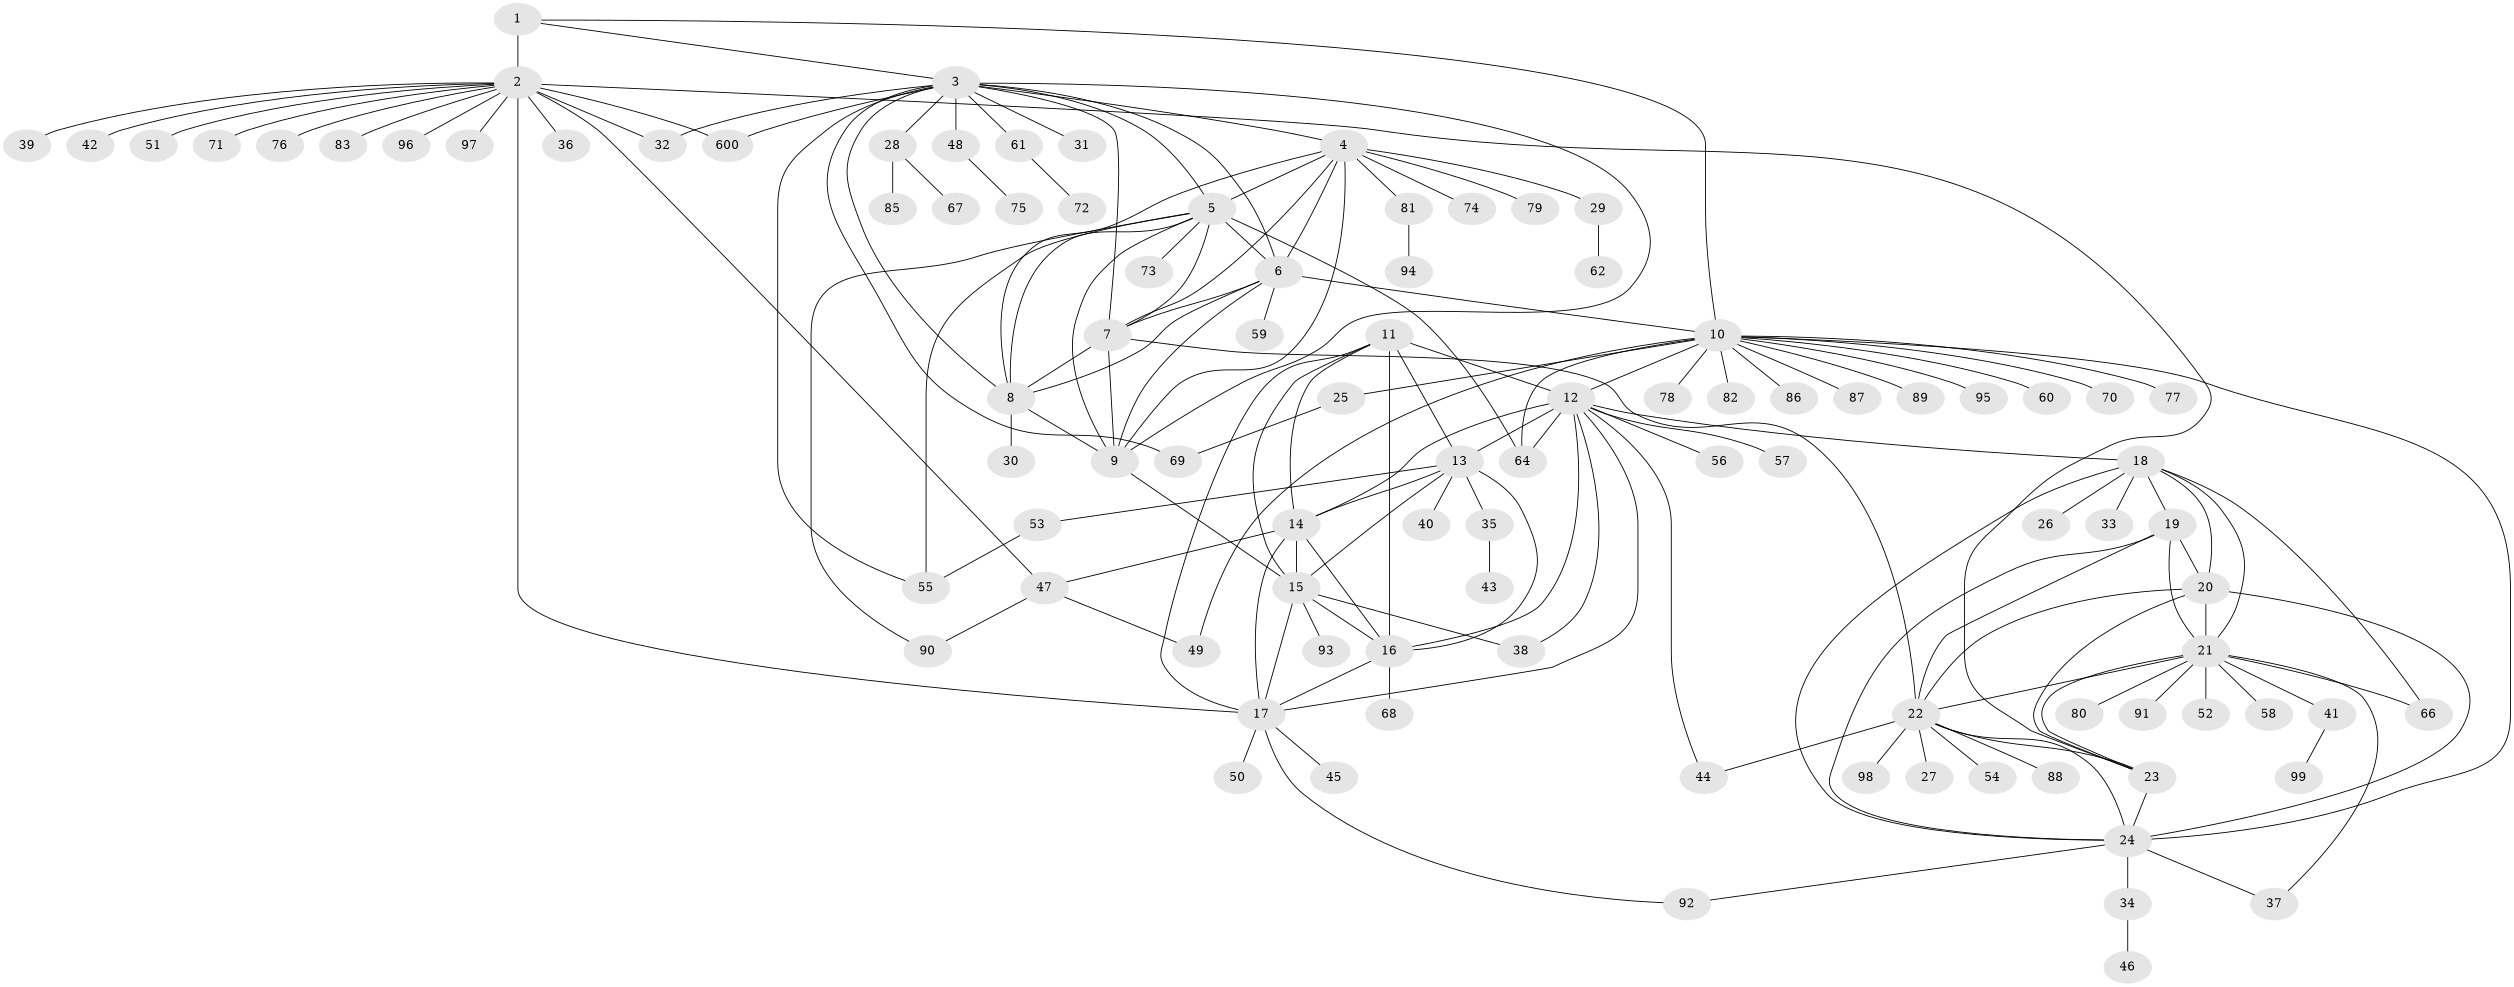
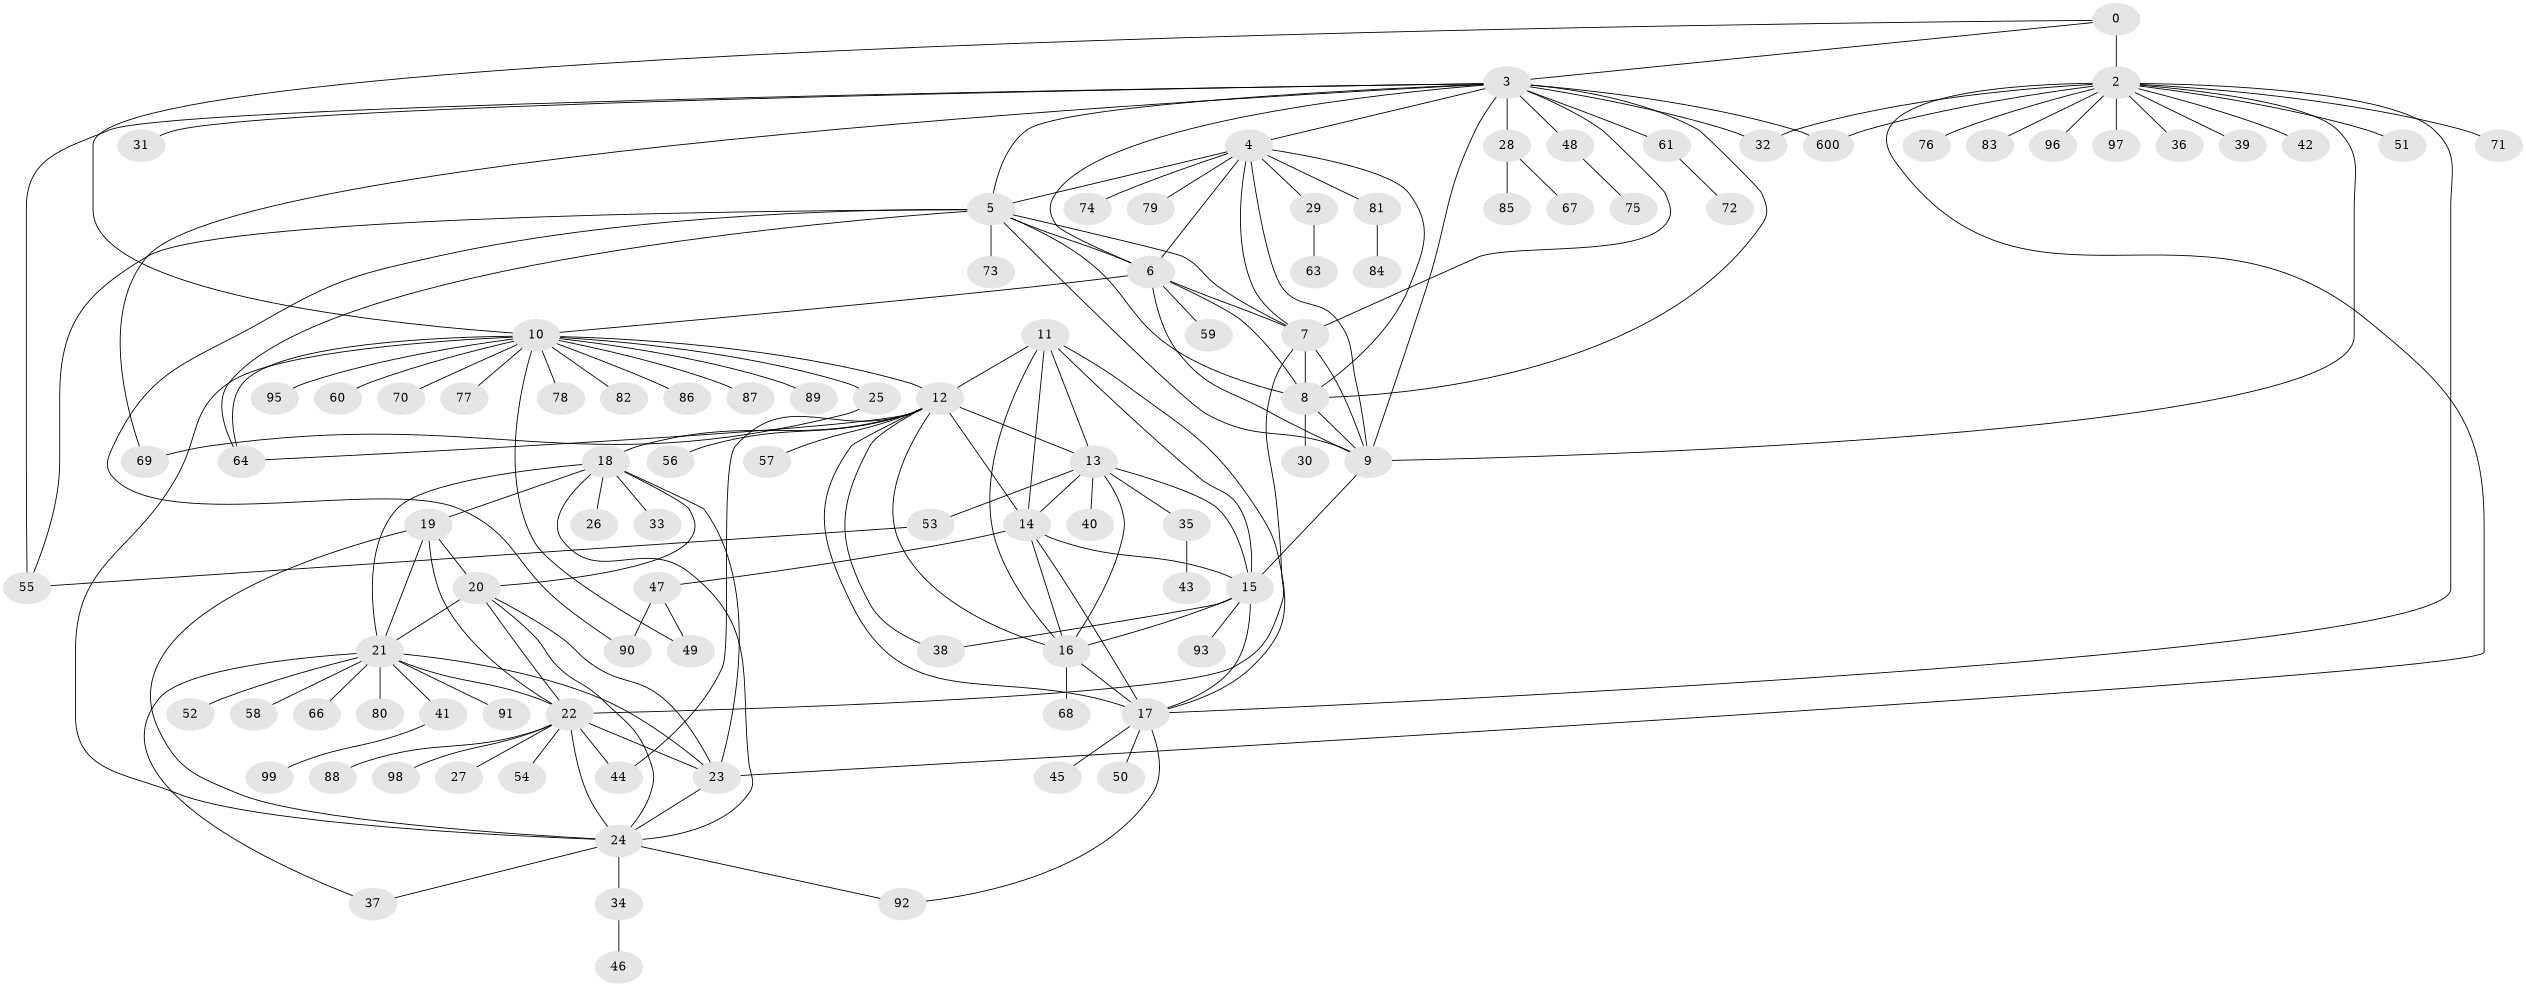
(518, 19) -> (2116, 19)
(1409, 272) -> (1377, 272)
(1598, 272) -> (1314, 272)
(791, 325) -> (2090, 419)
(2307, 565) -> (735, 589)
